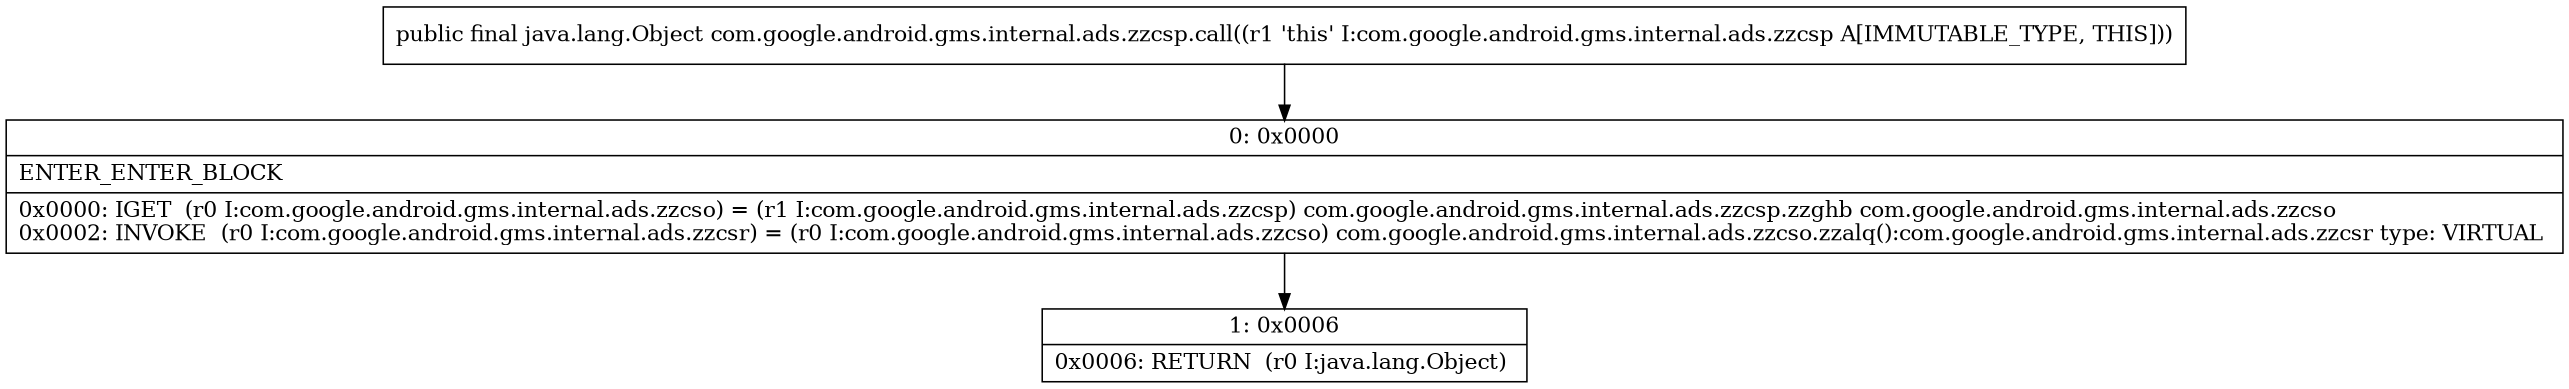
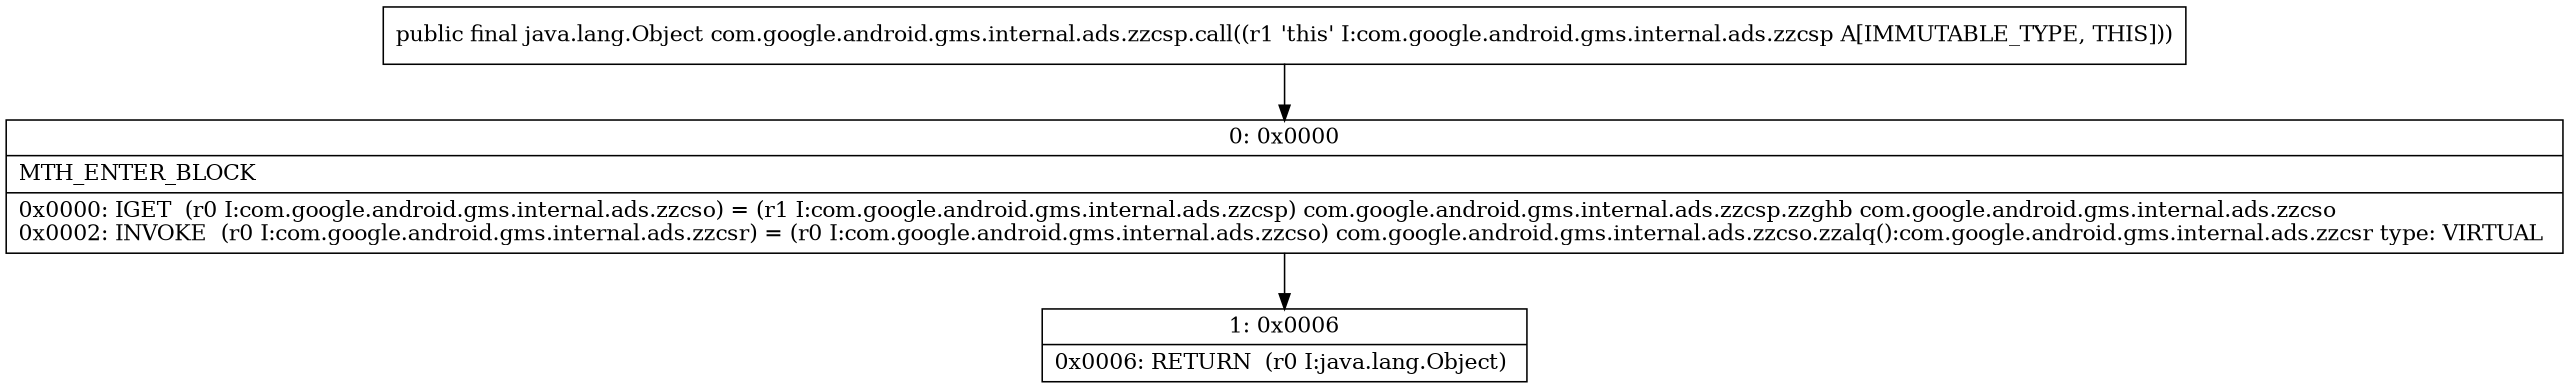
(151, 173) -> (138, 173)
